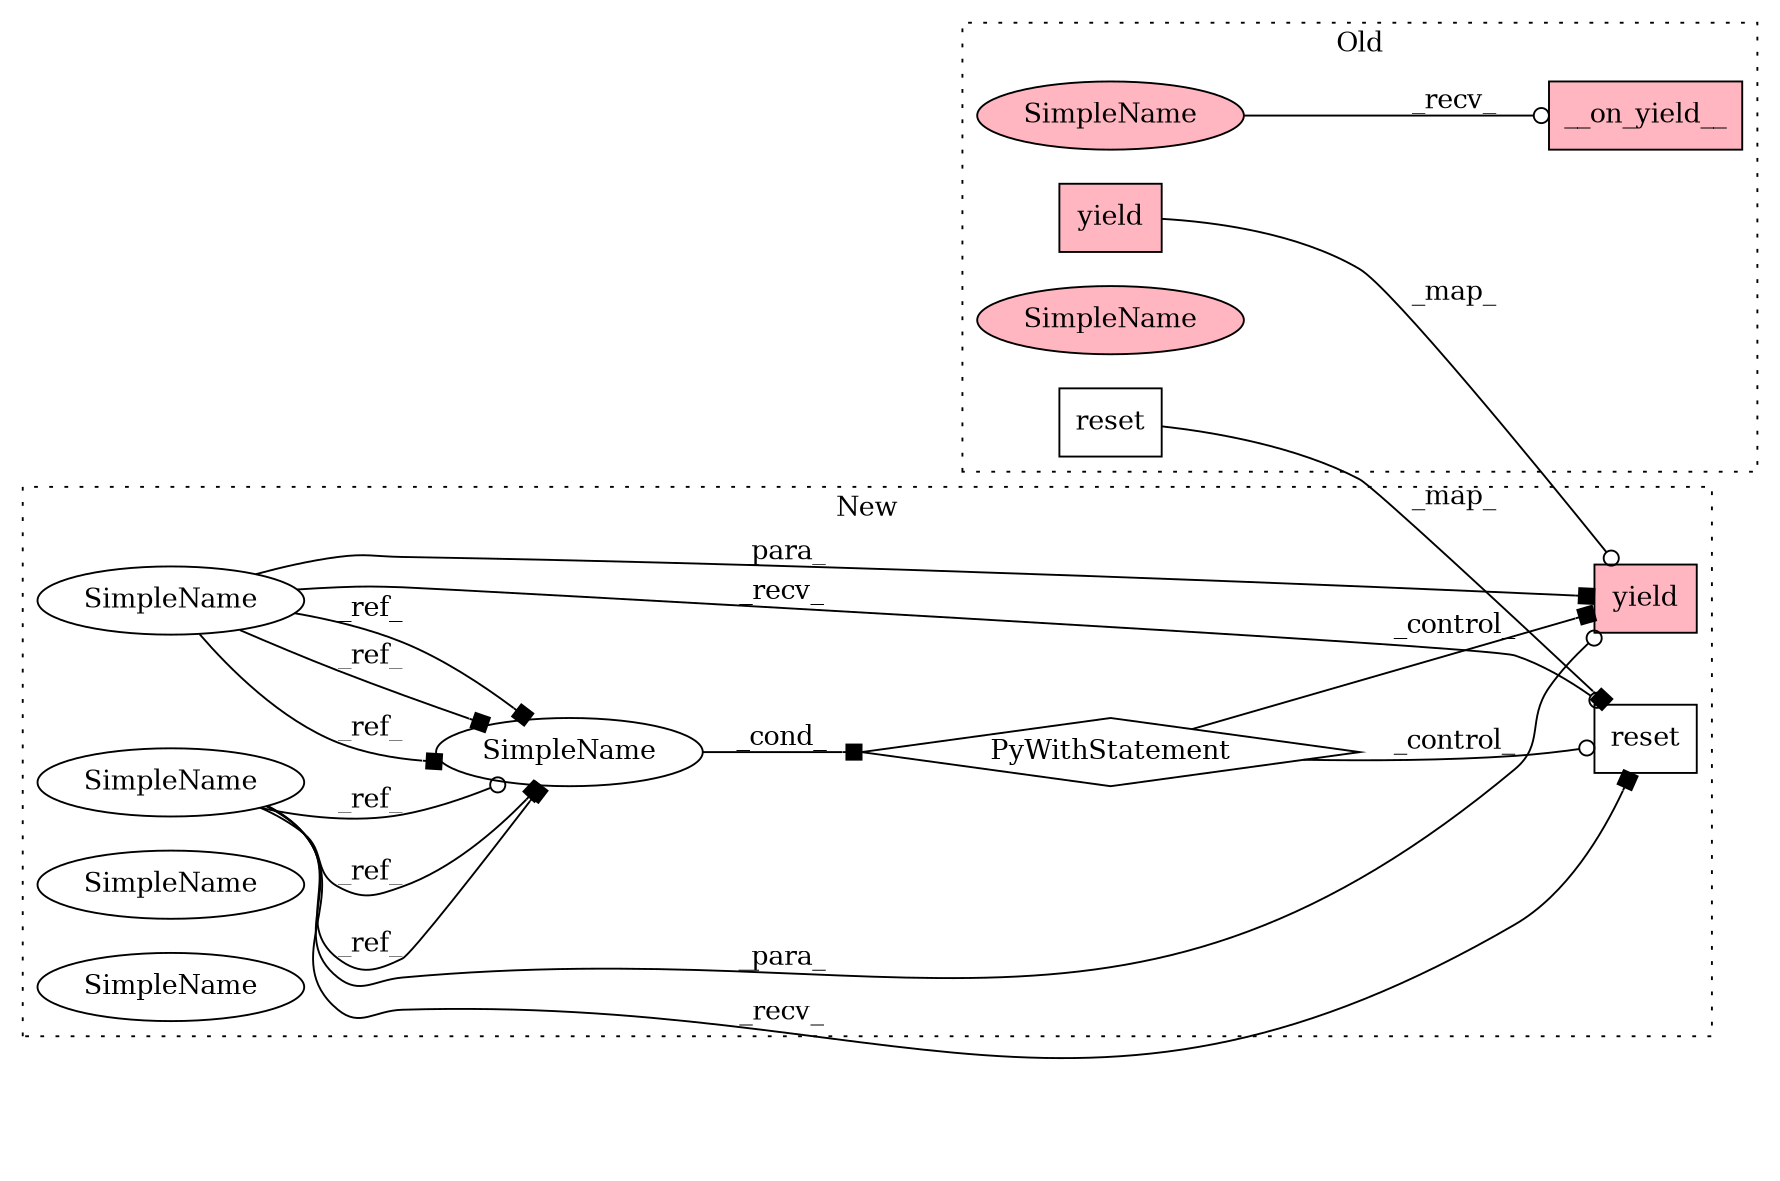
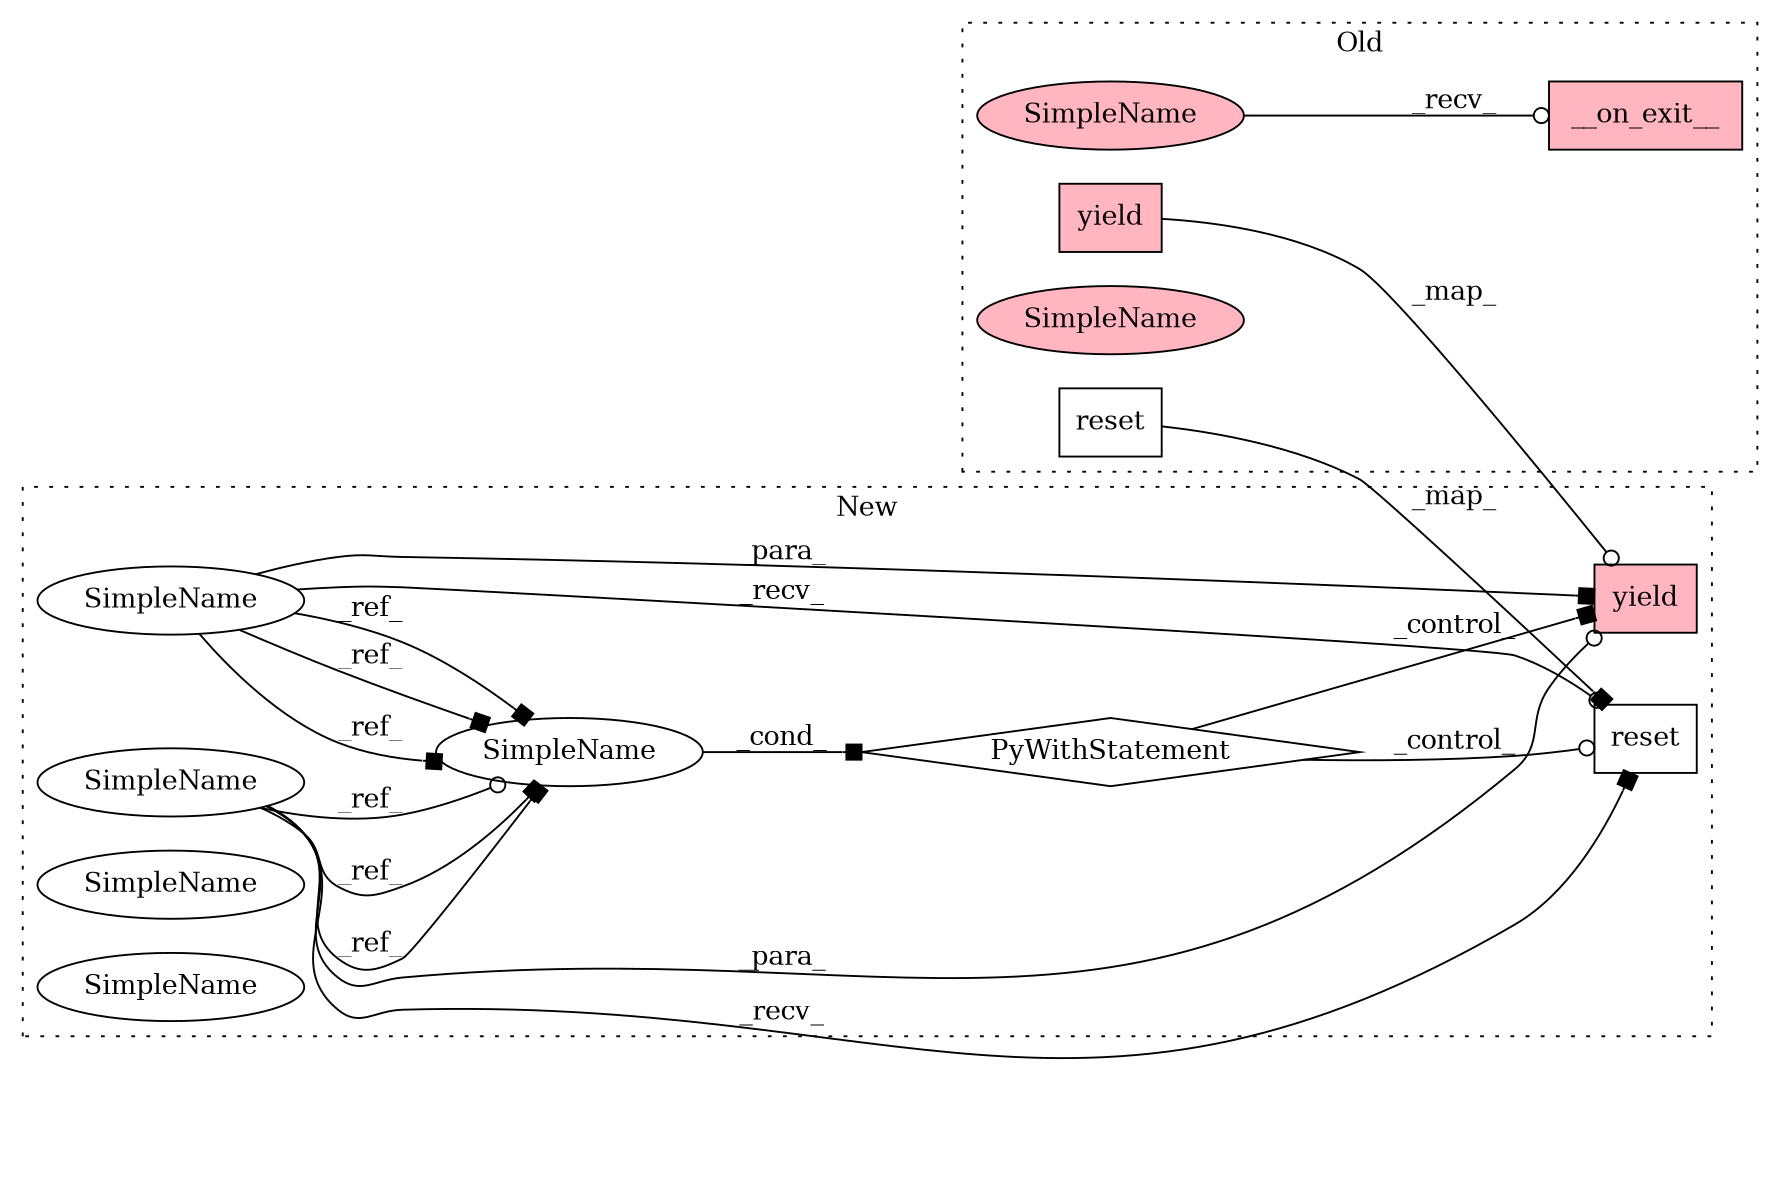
(1646, 116) -> (1646, 116)
